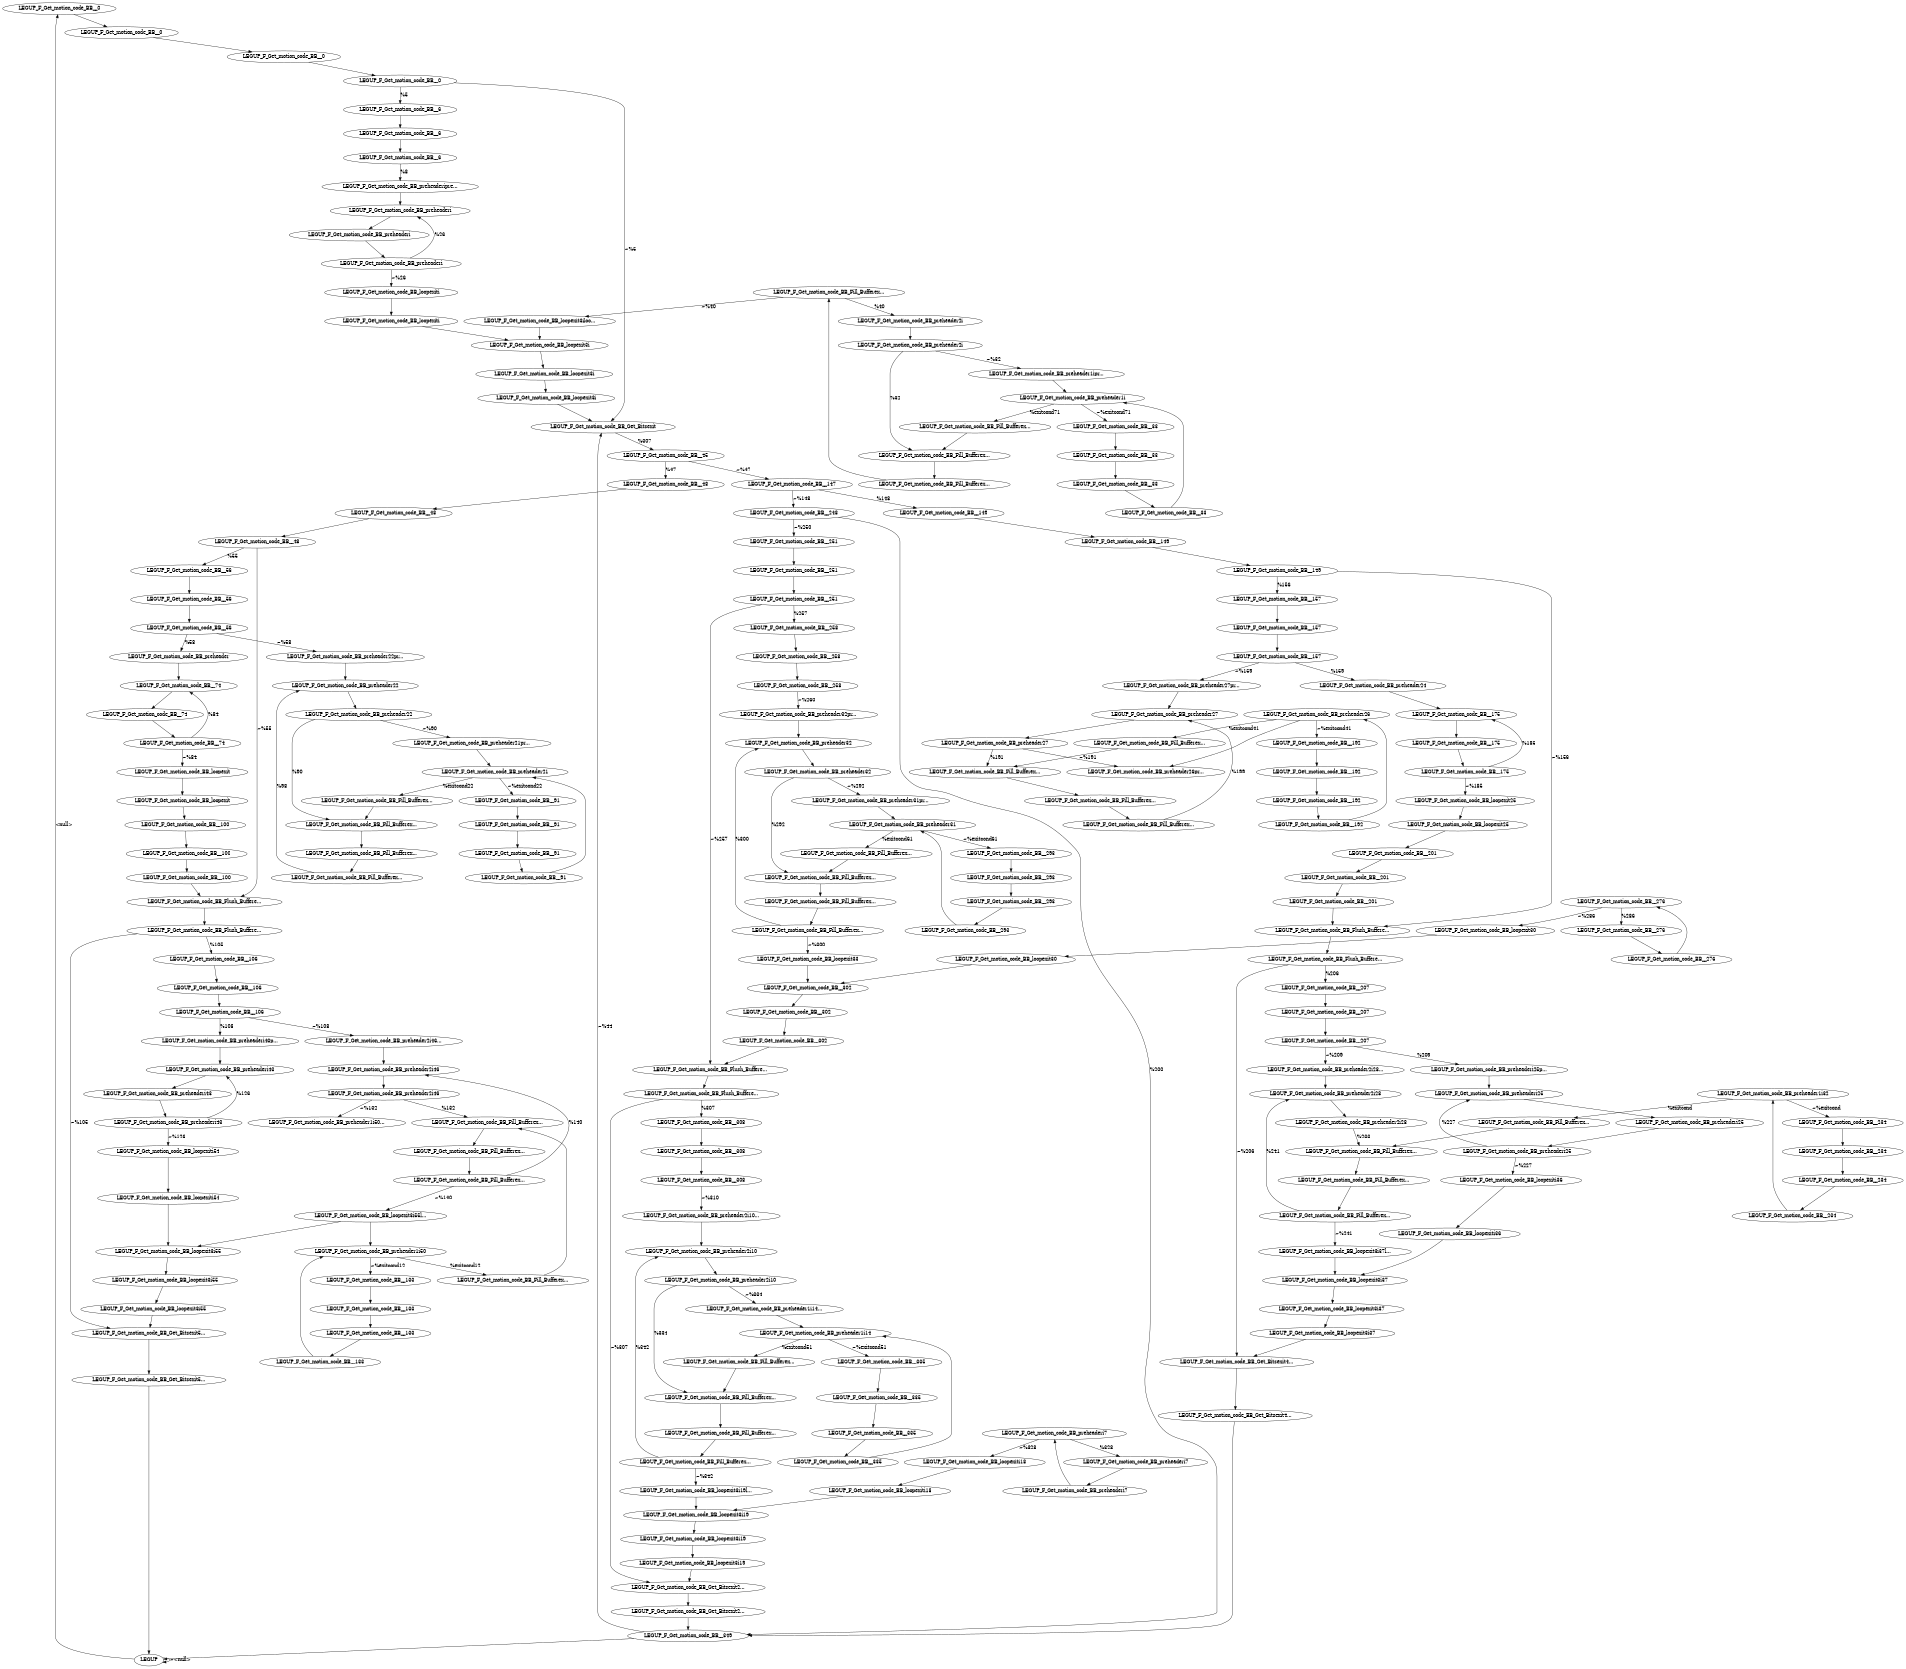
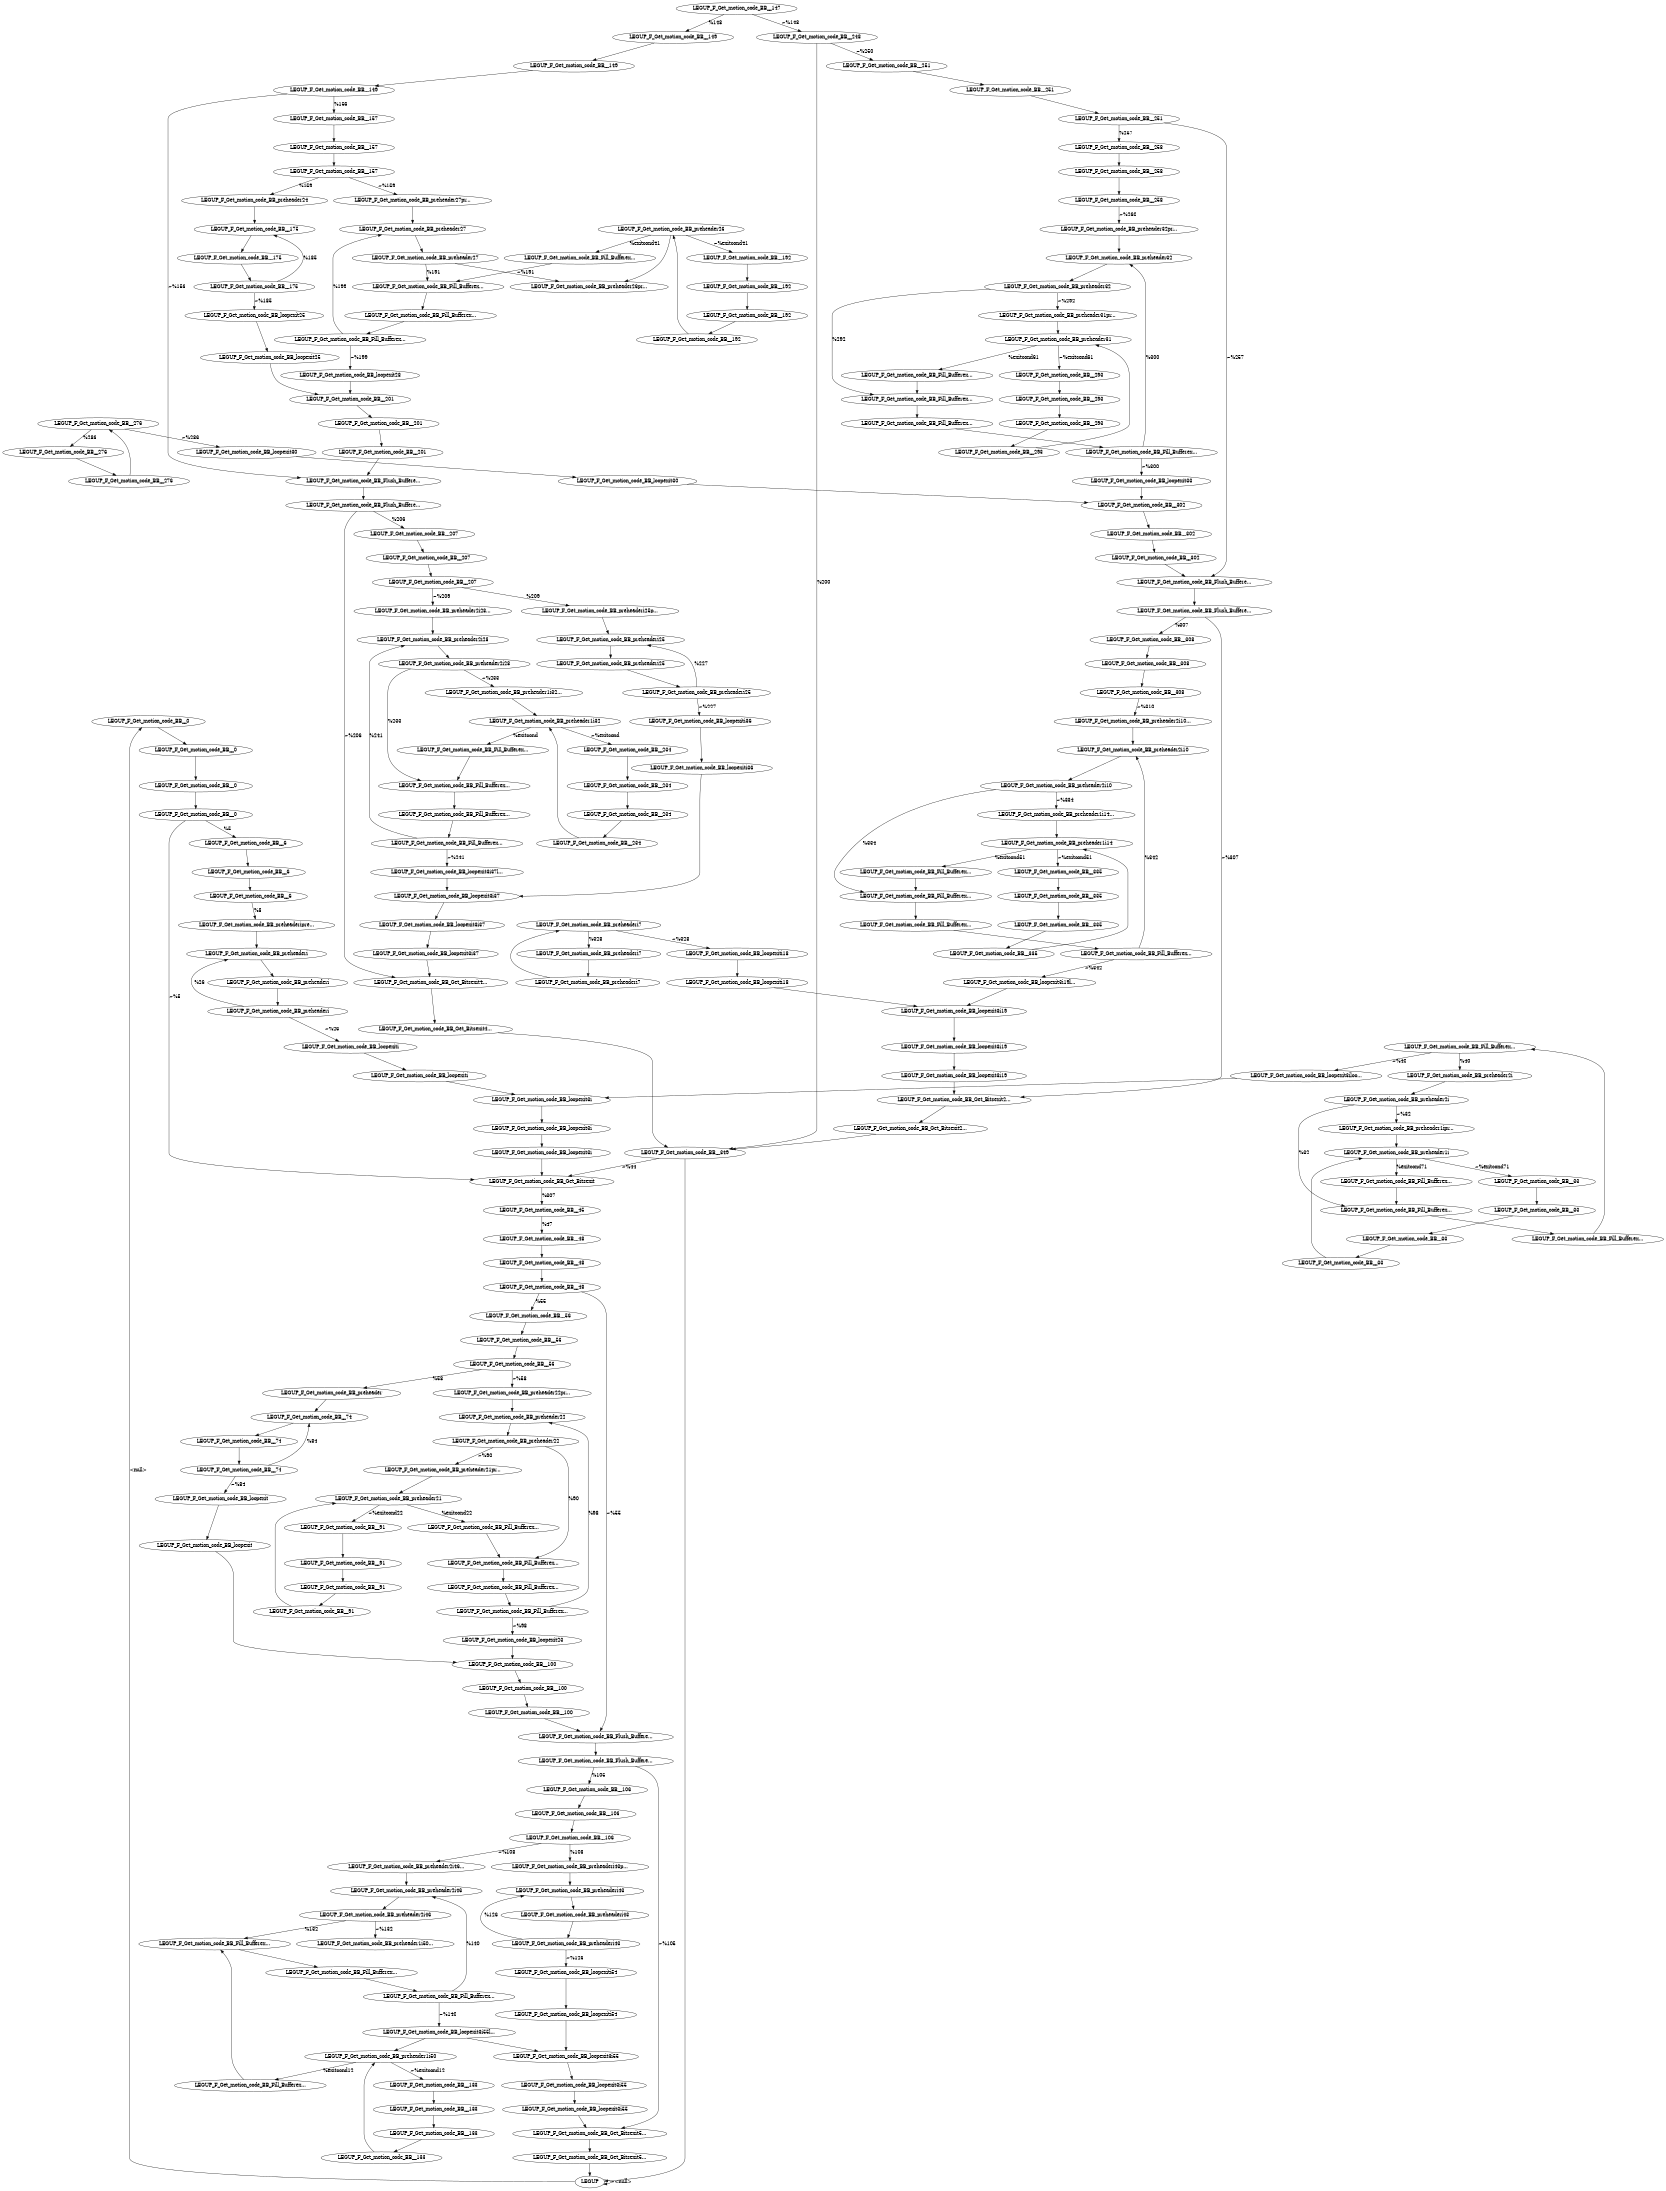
none -> (350, 376)
(727, 470) -> none
none -> (504, 693)
none -> (512, 1641)
